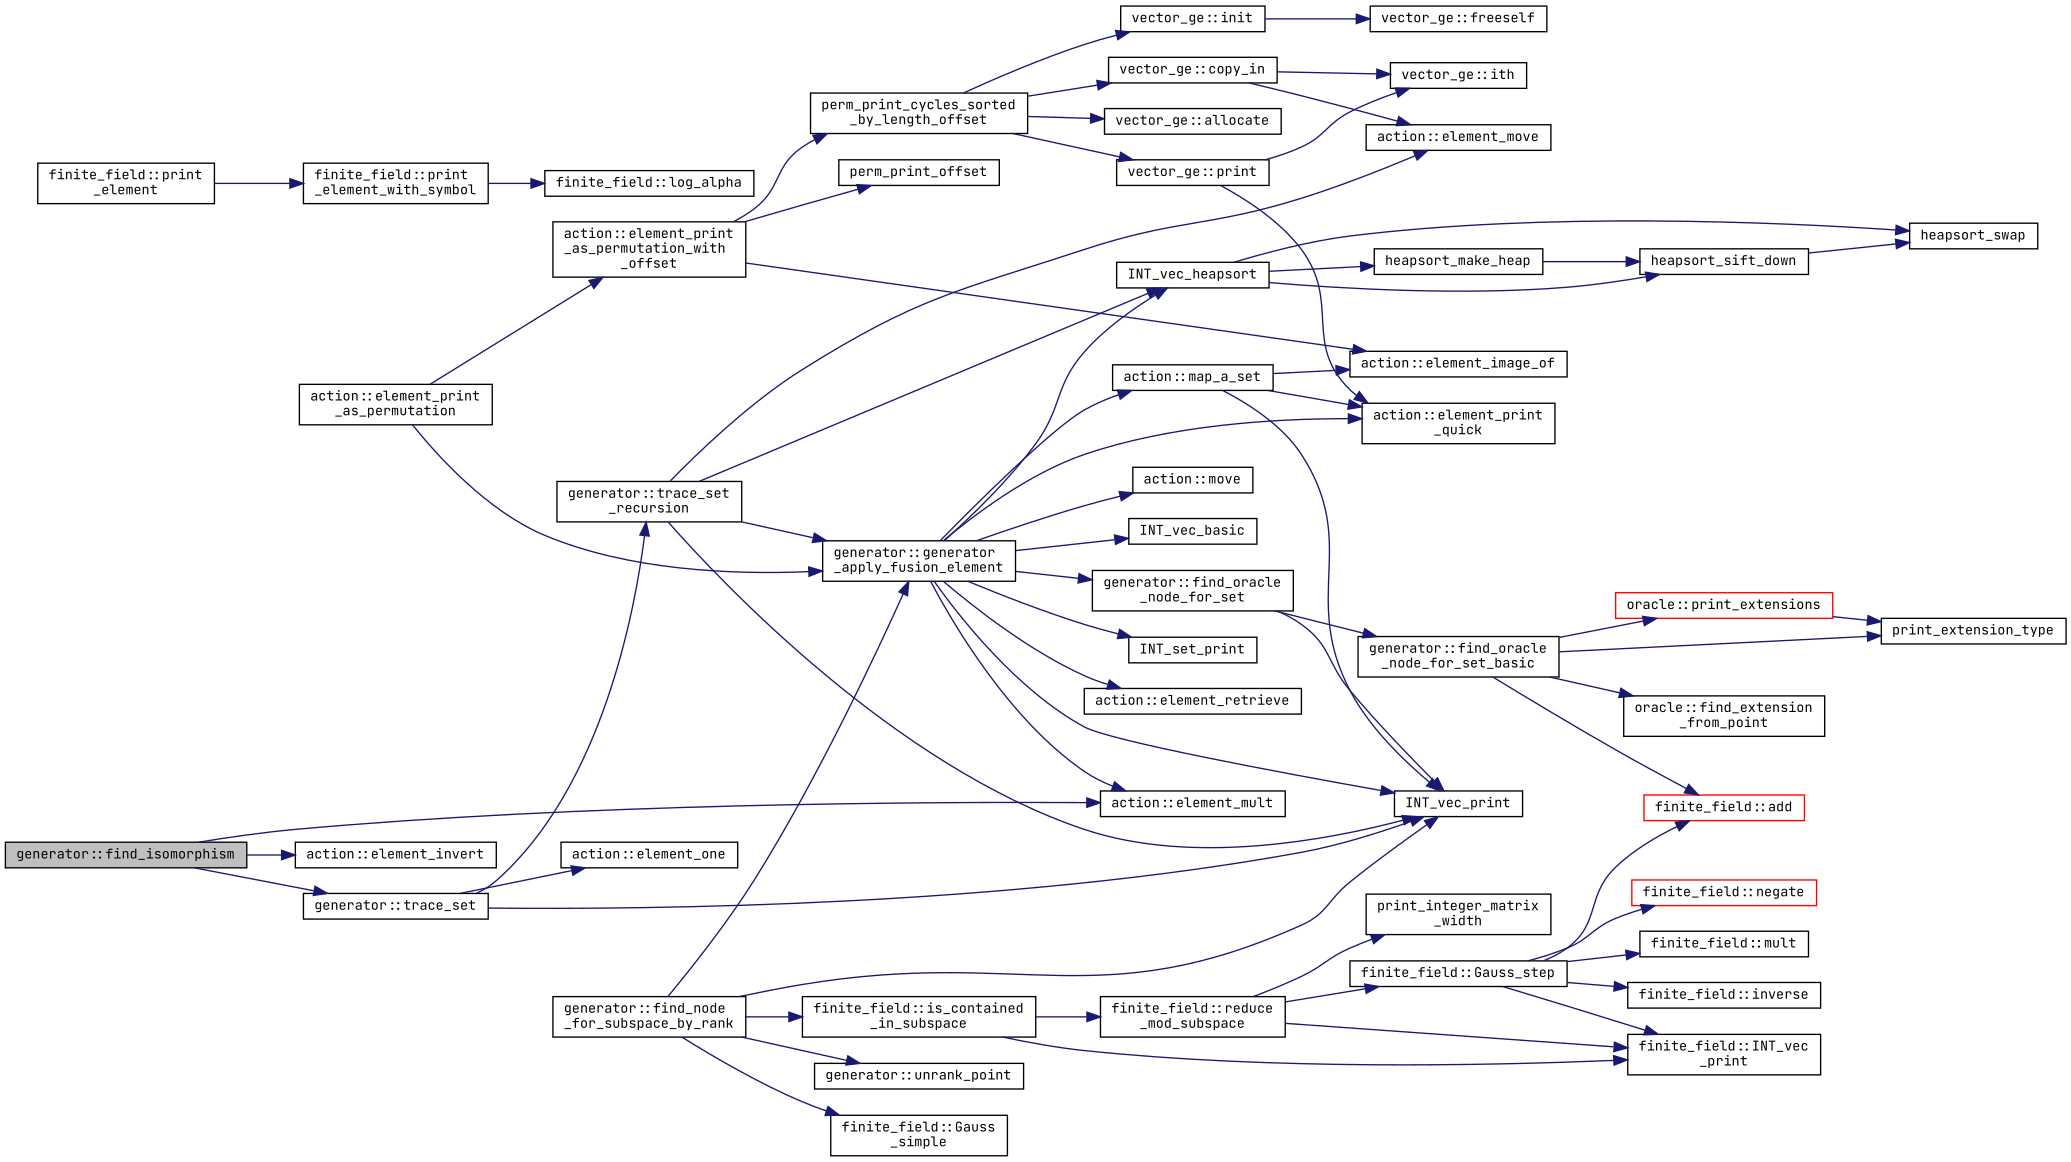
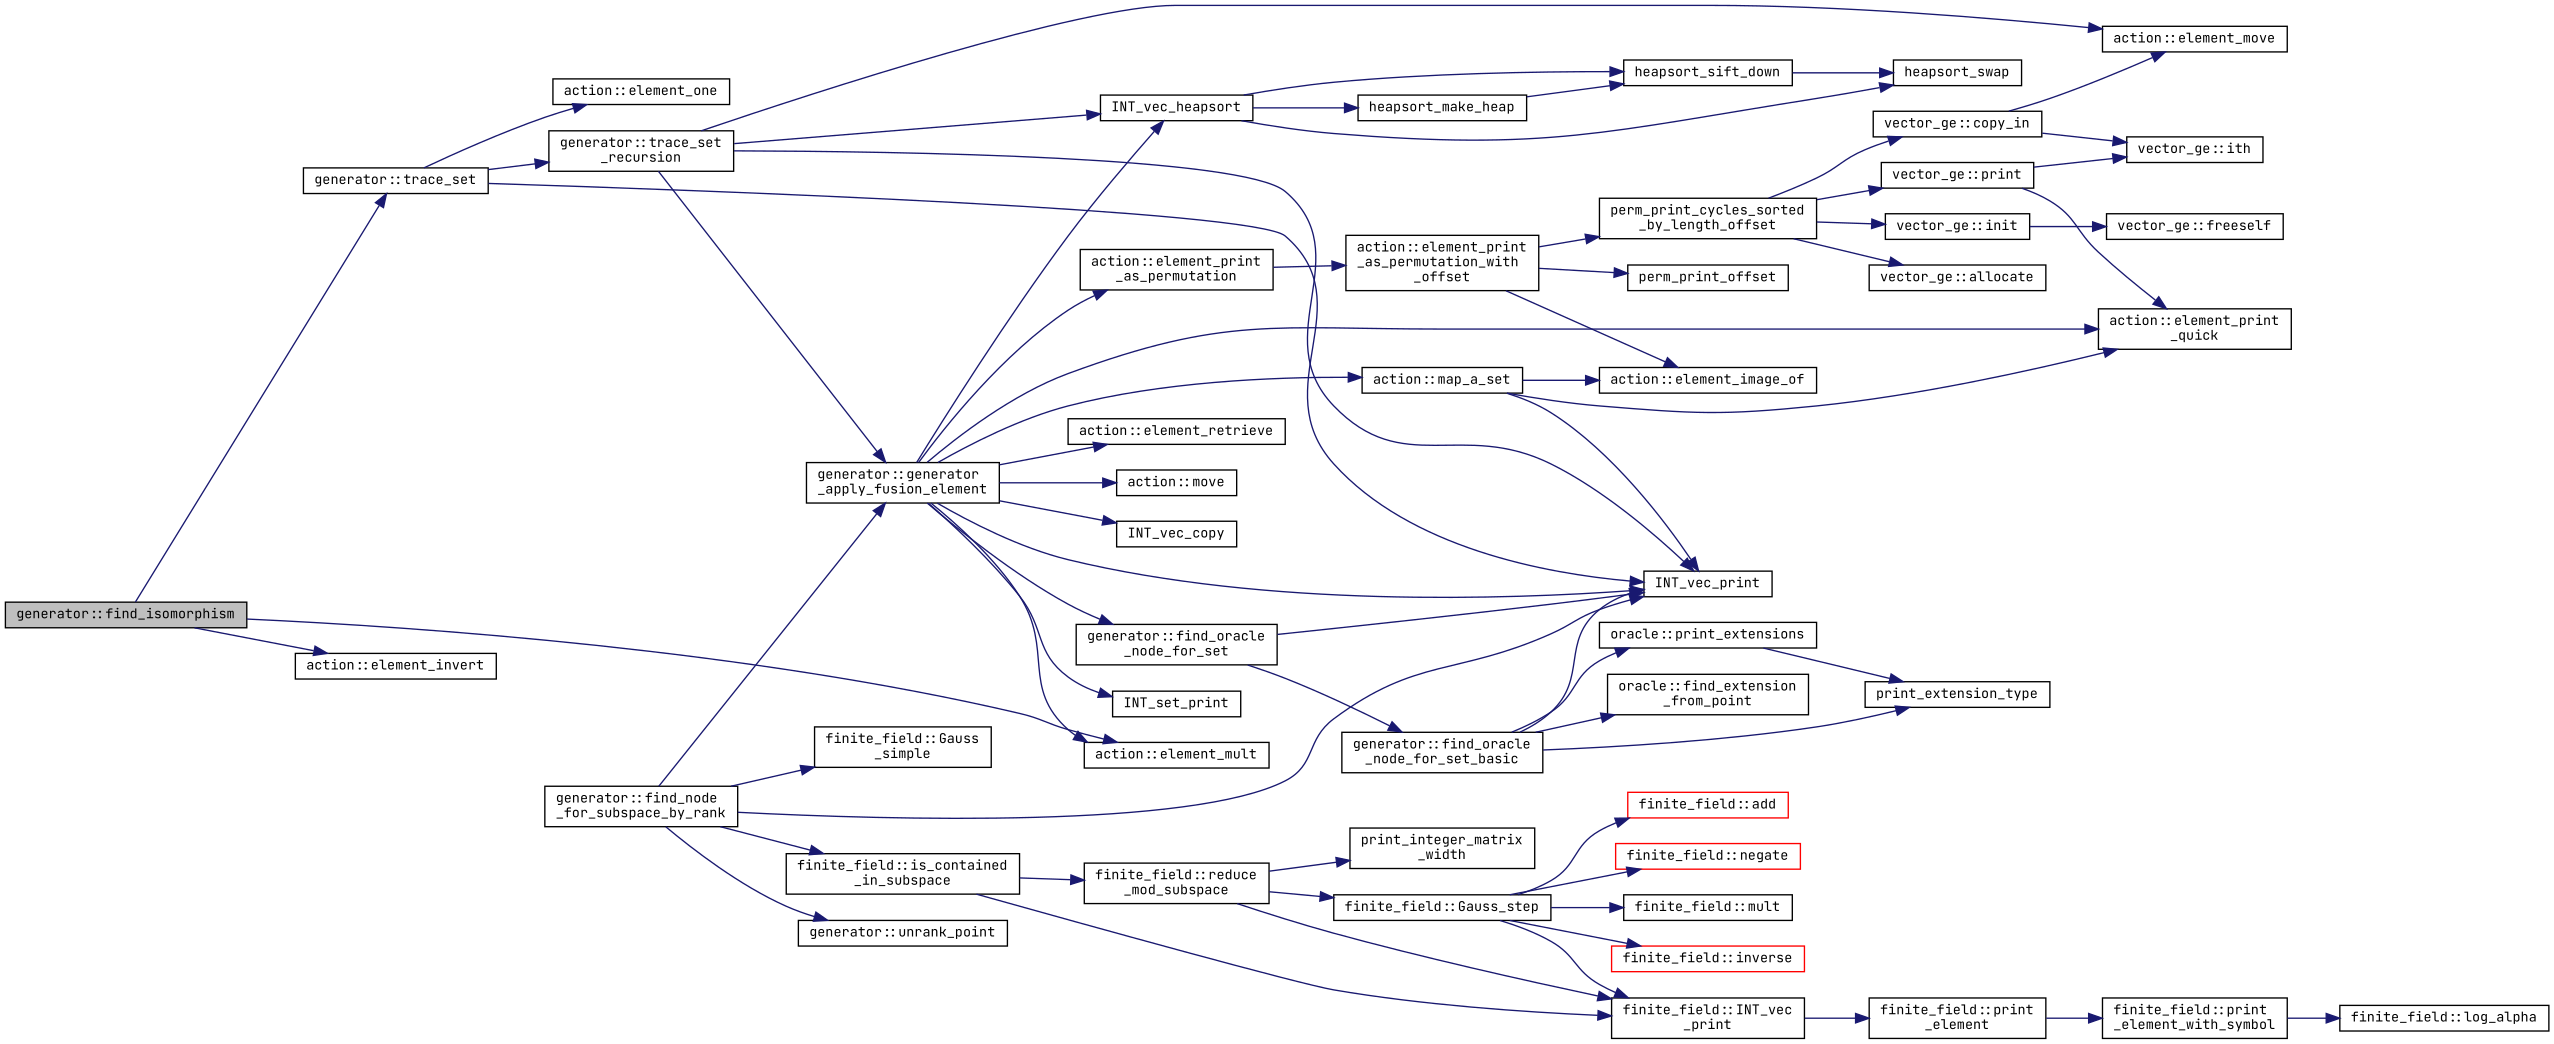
(1193, 531) -> (1177, 534)
(590, 551) -> (998, 369)
(1724, 606) -> (1708, 635)
(1589, 734) -> (1574, 661)
(1724, 995) -> (1708, 959)
none -> (1830, 1018)
